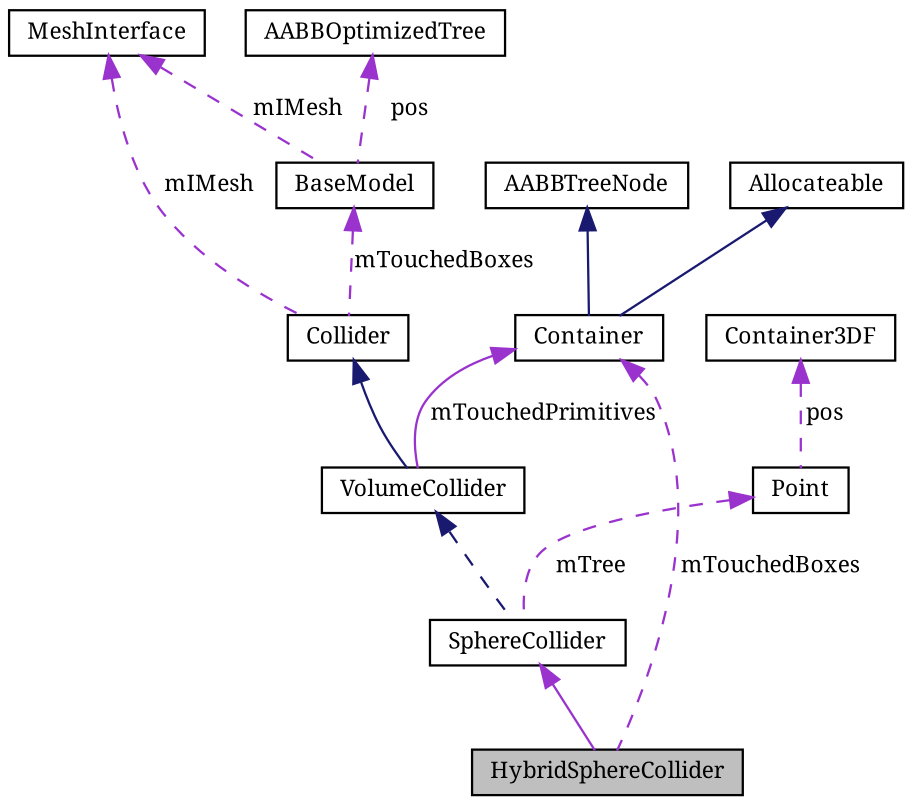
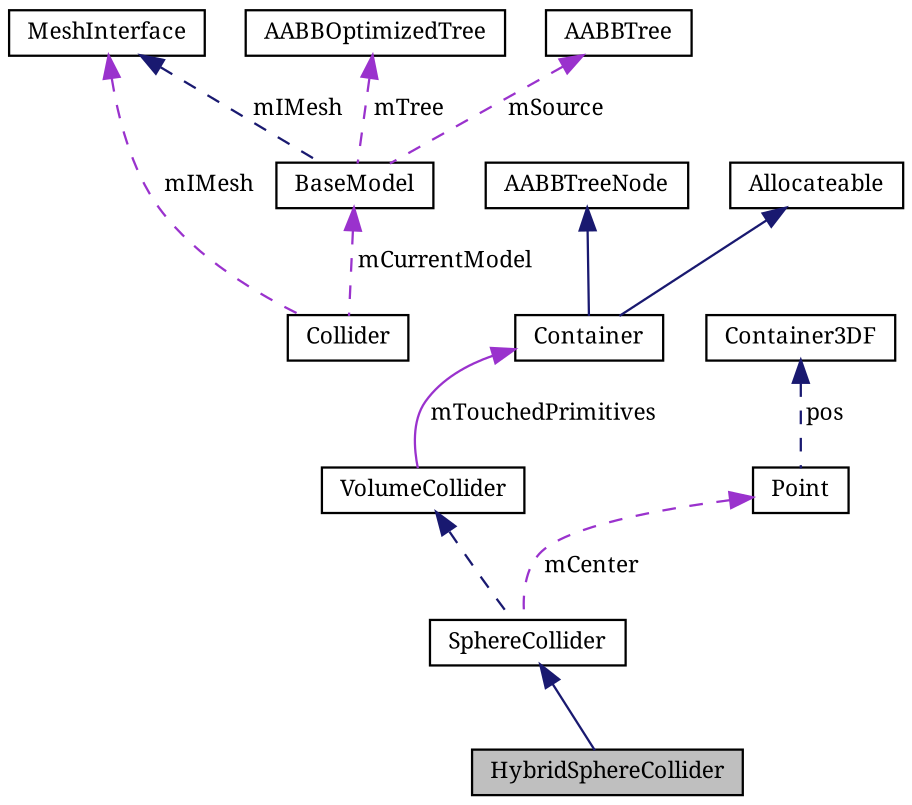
none -> (619, 33)
(407, 109) -> (407, 109)
(241, 115) -> (241, 115)
(442, 262) -> (442, 262)
(801, 426) -> (801, 426)
(380, 427) -> none
(674, 563) -> none
(589, 566) -> (589, 566)
(574, 717) -> (574, 717)
